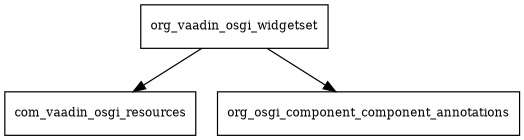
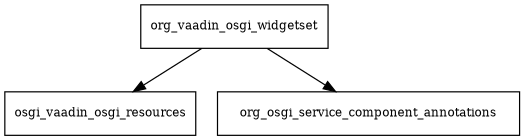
(100, 114) -> (100, 114)
(369, 114) -> (369, 114)
